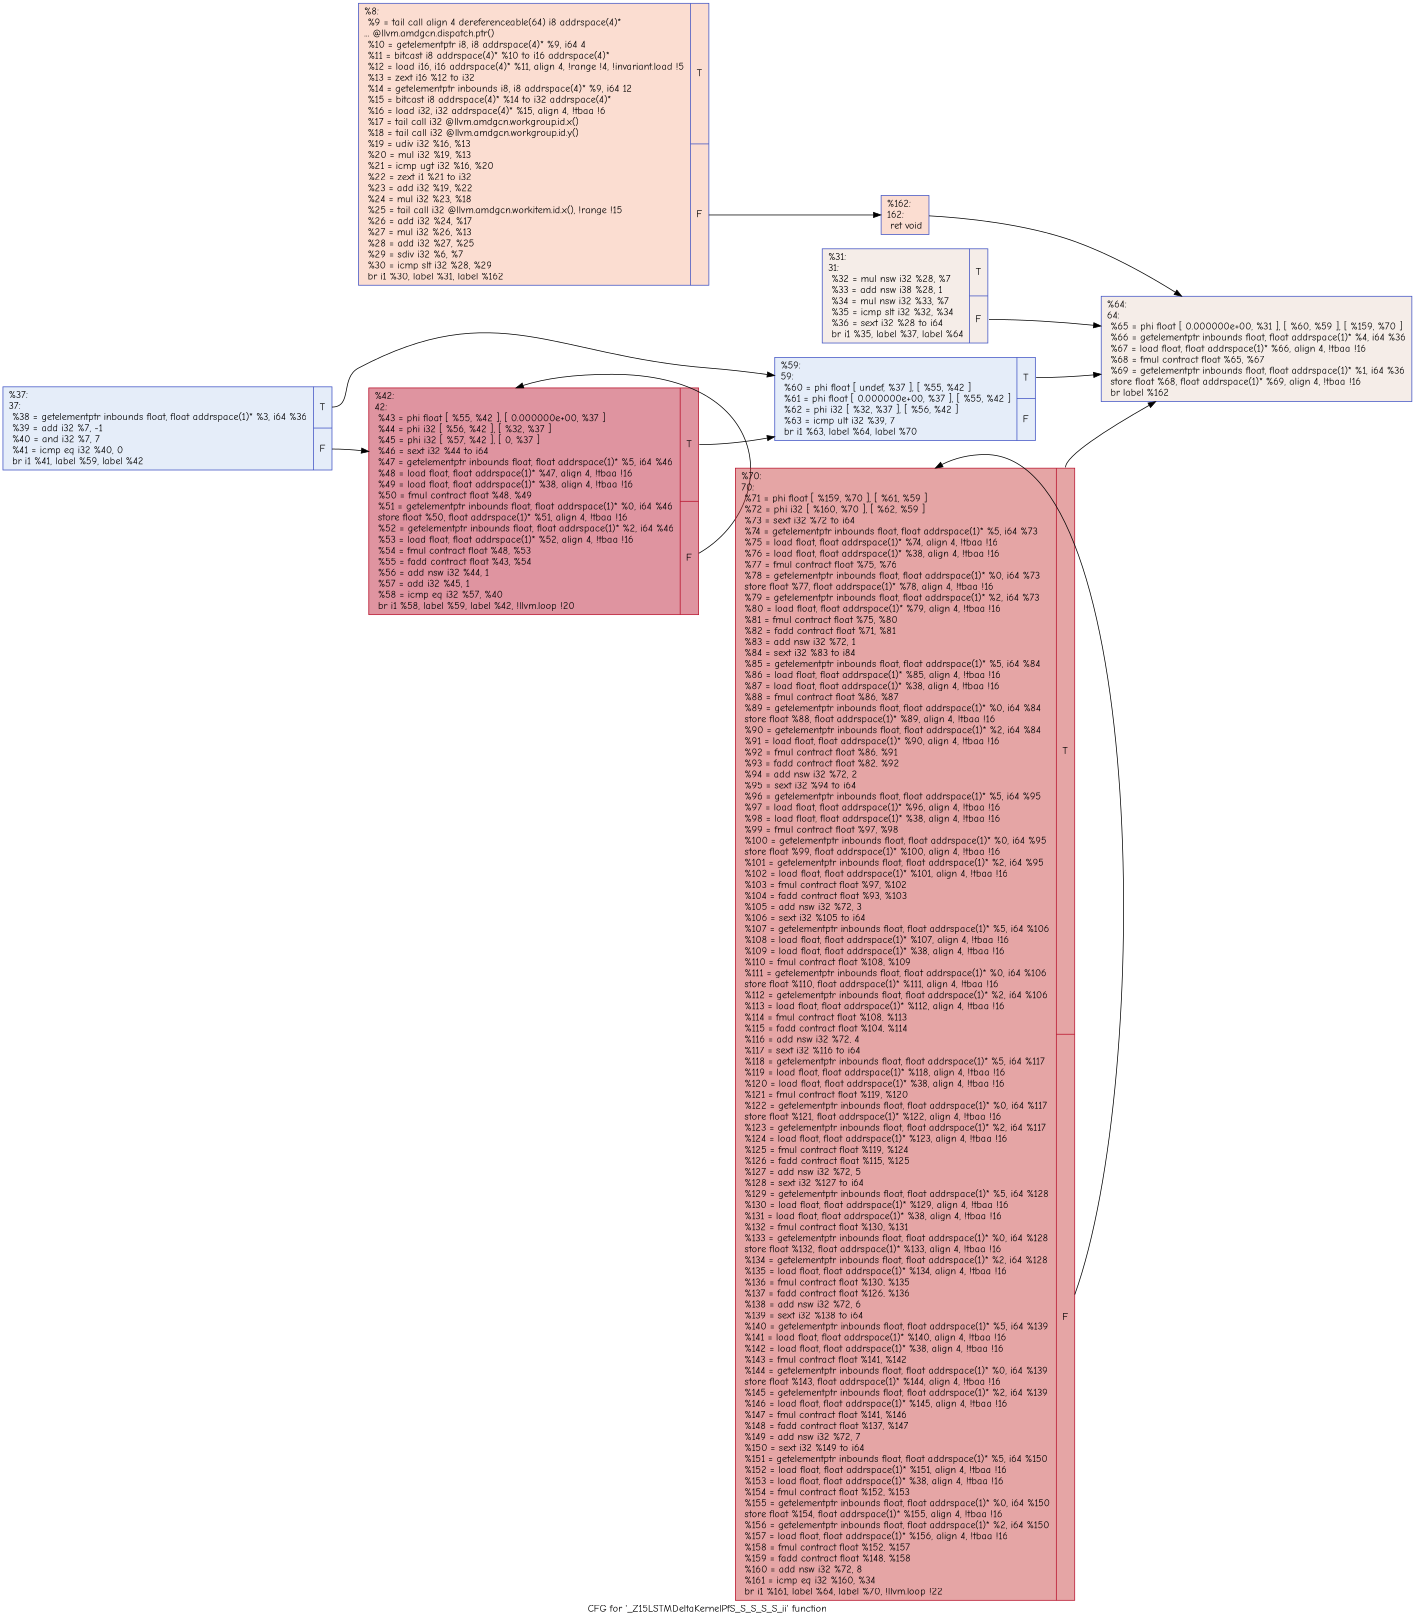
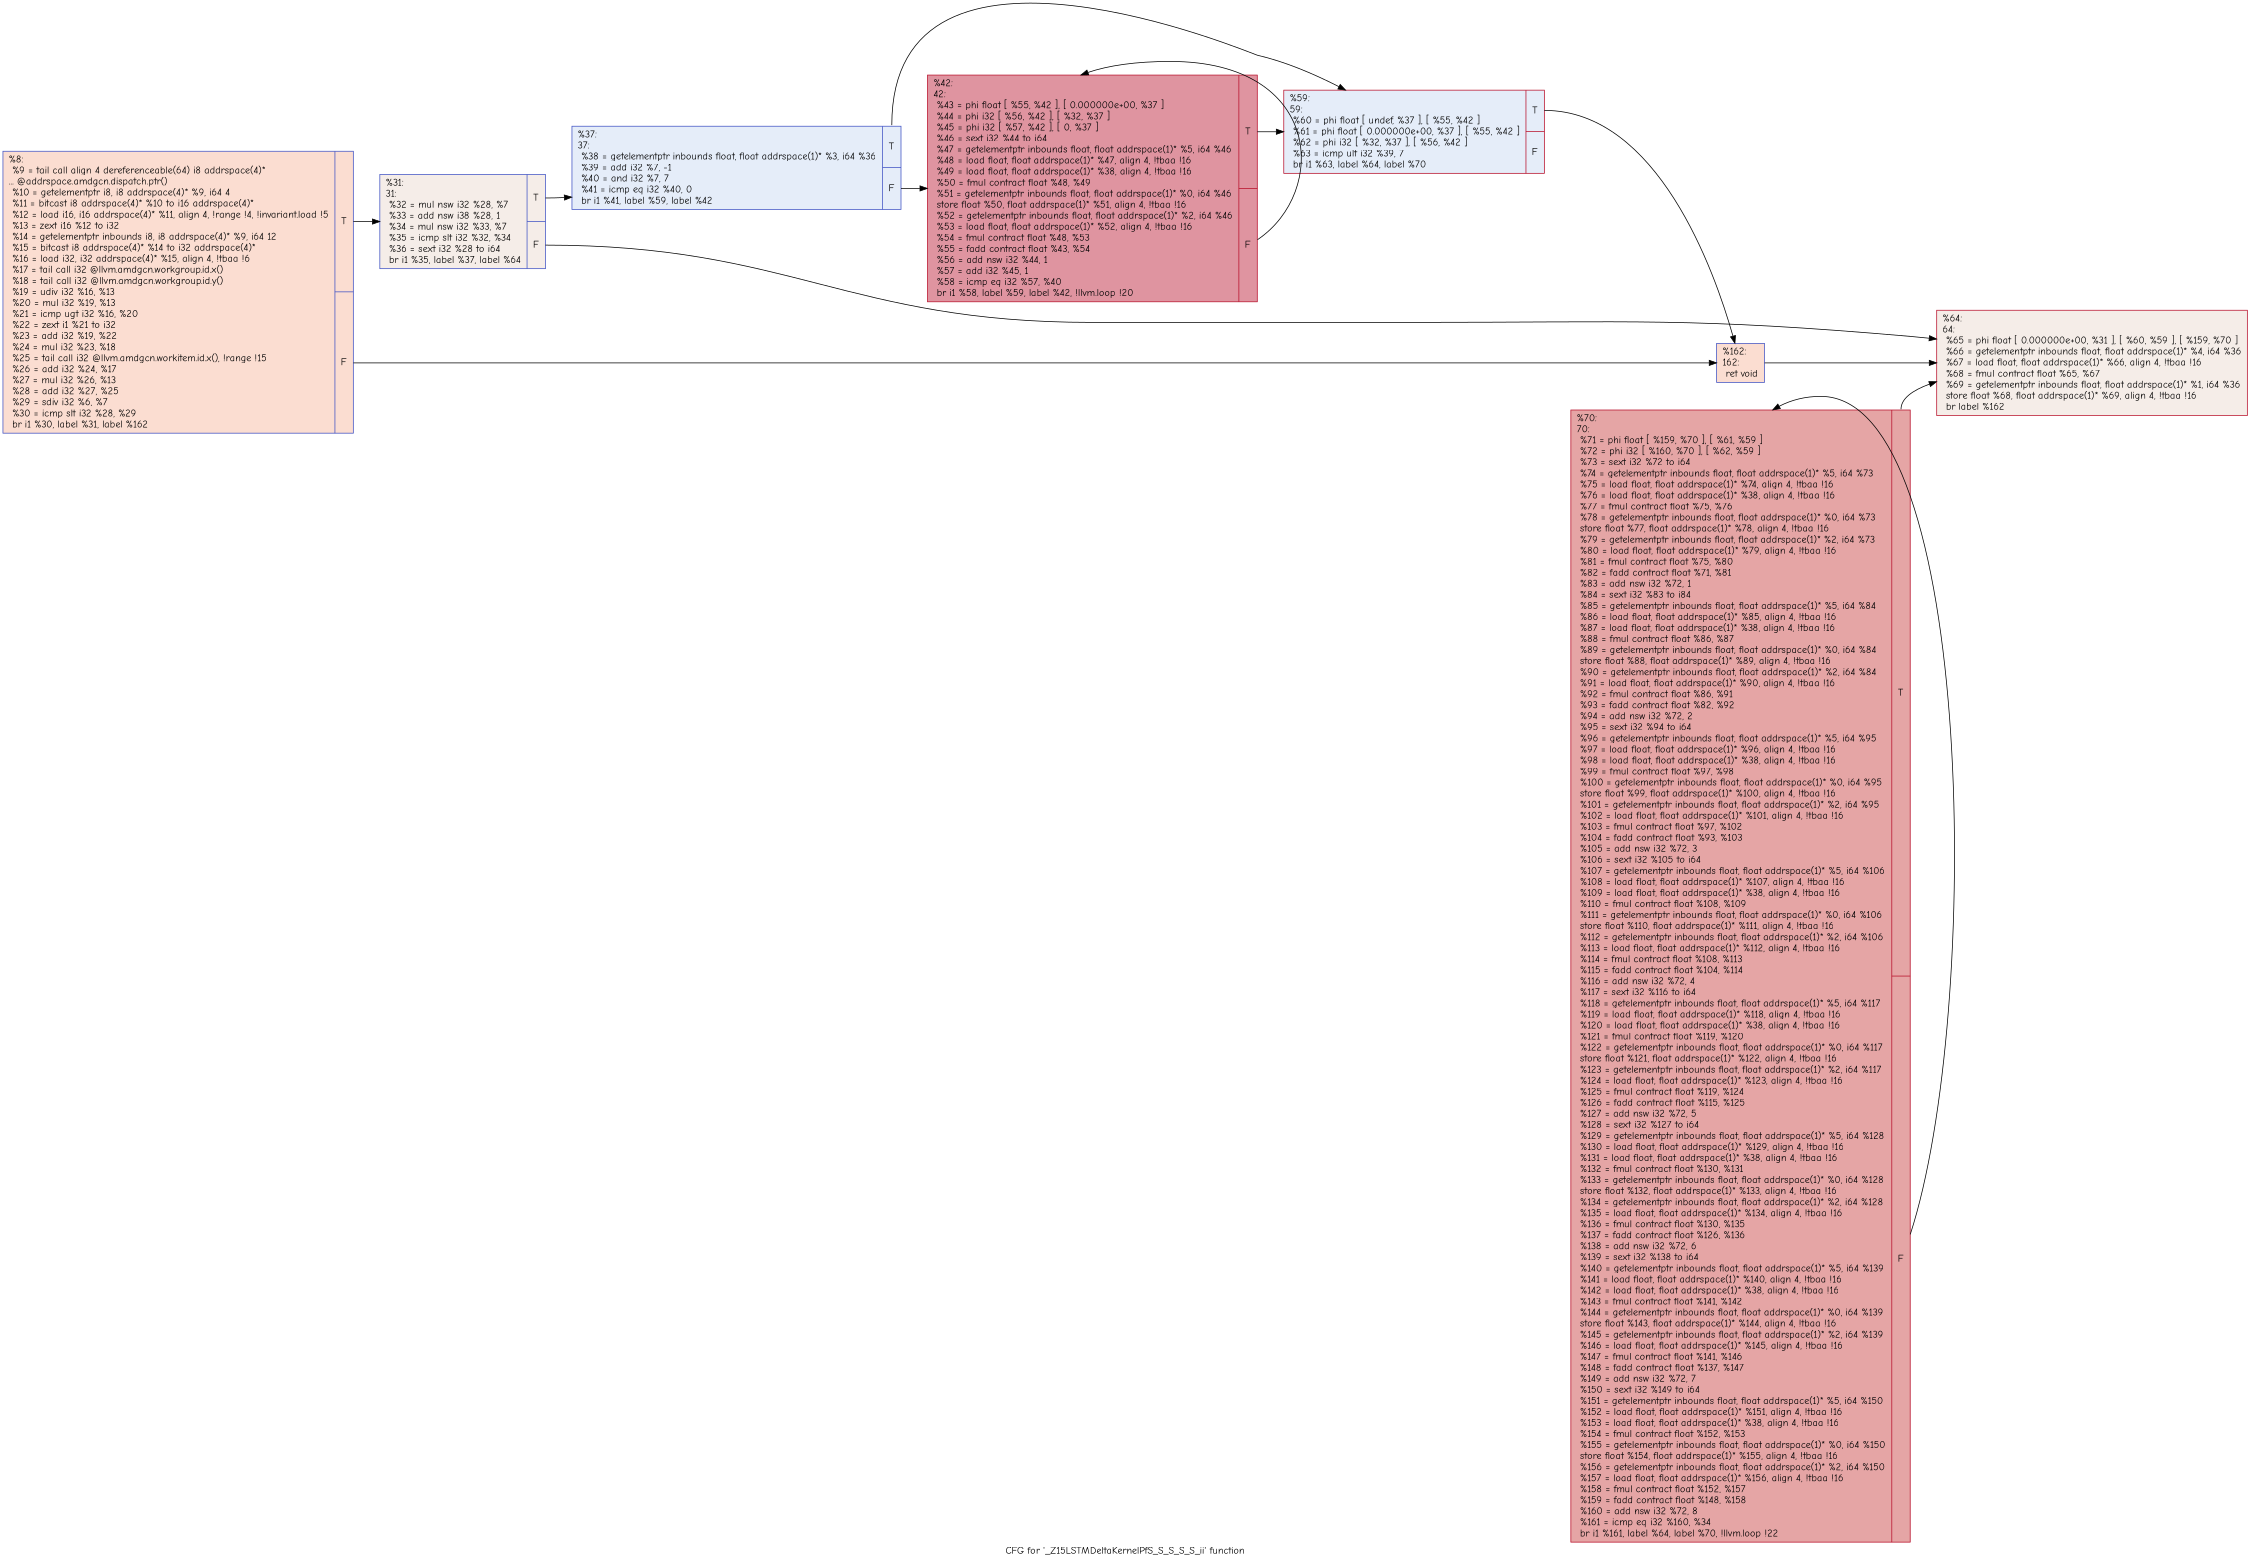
(430, 33) -> (88, 181)
none -> (555, 198)
none -> (363, 222)
(1257, 349) -> (2092, 363)
(1065, 377) -> (1670, 193)
(905, 399) -> (1414, 132)
